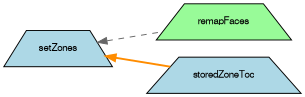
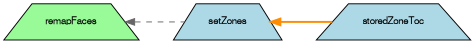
(135, 36) -> (160, 22)
